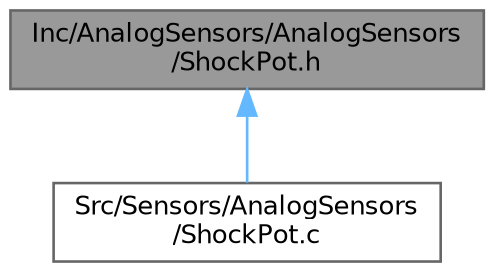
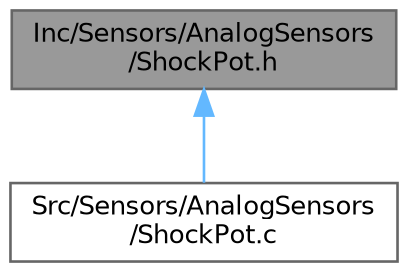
(247, 50) -> (204, 50)
